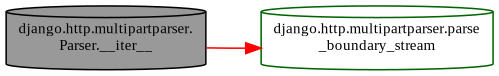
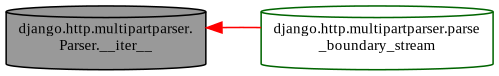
(226, 48) -> (242, 27)
